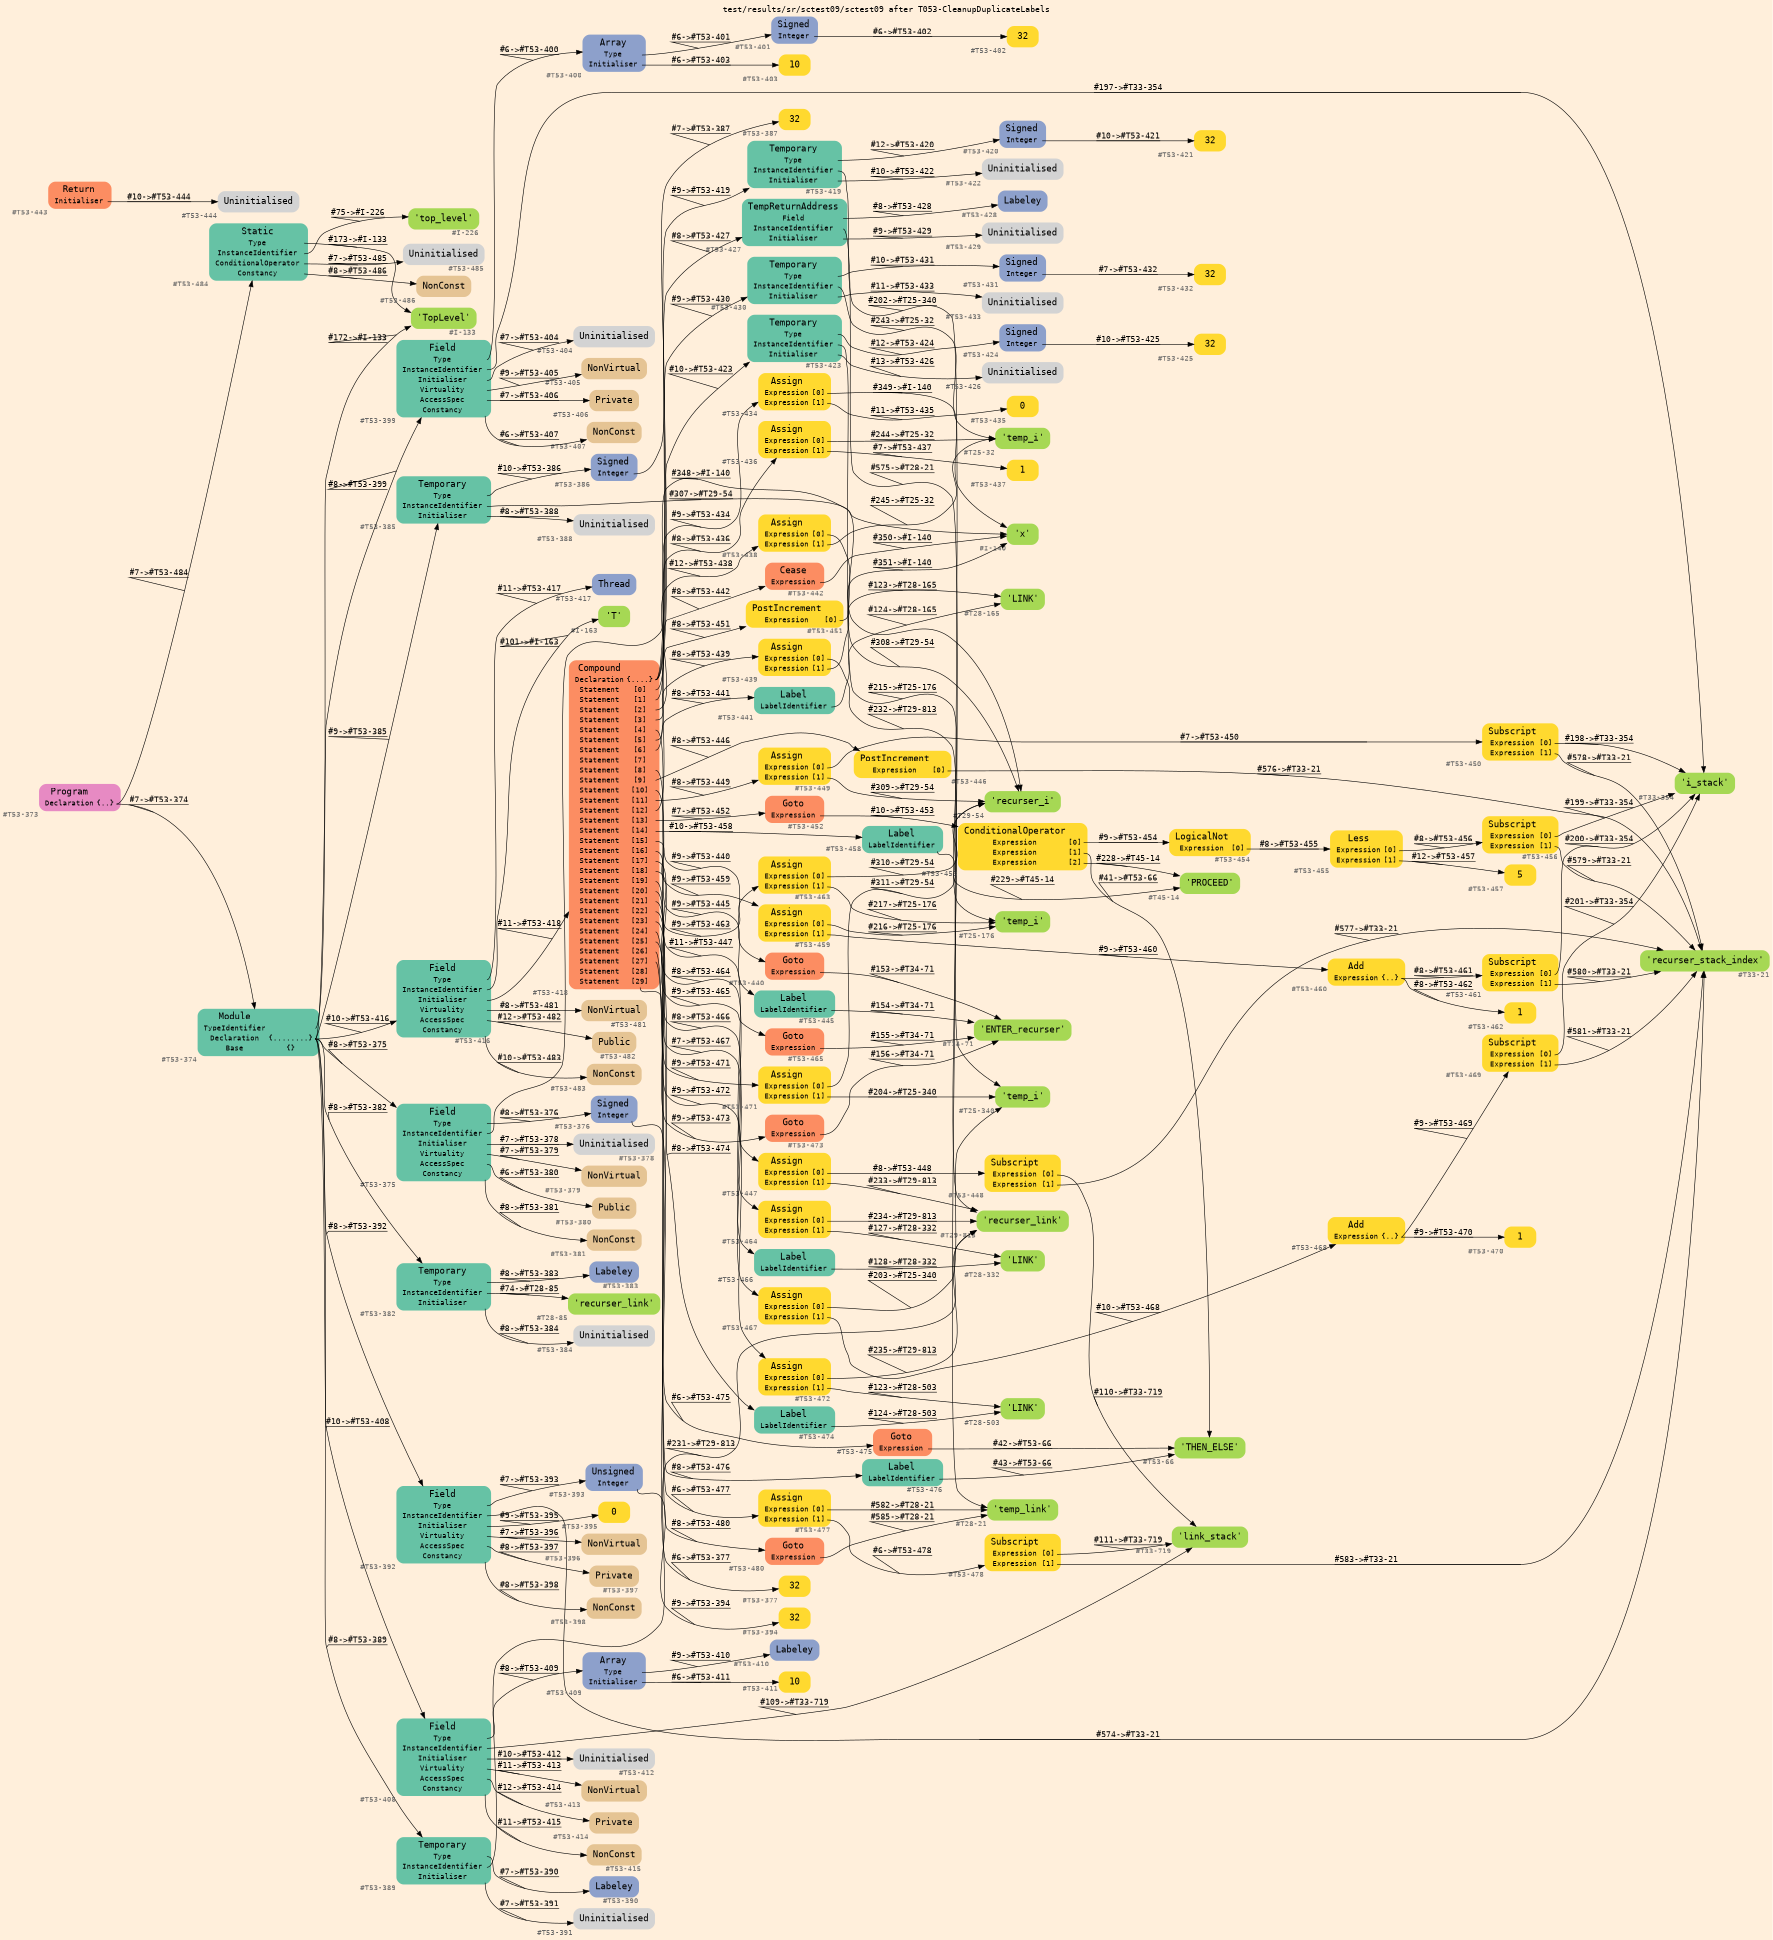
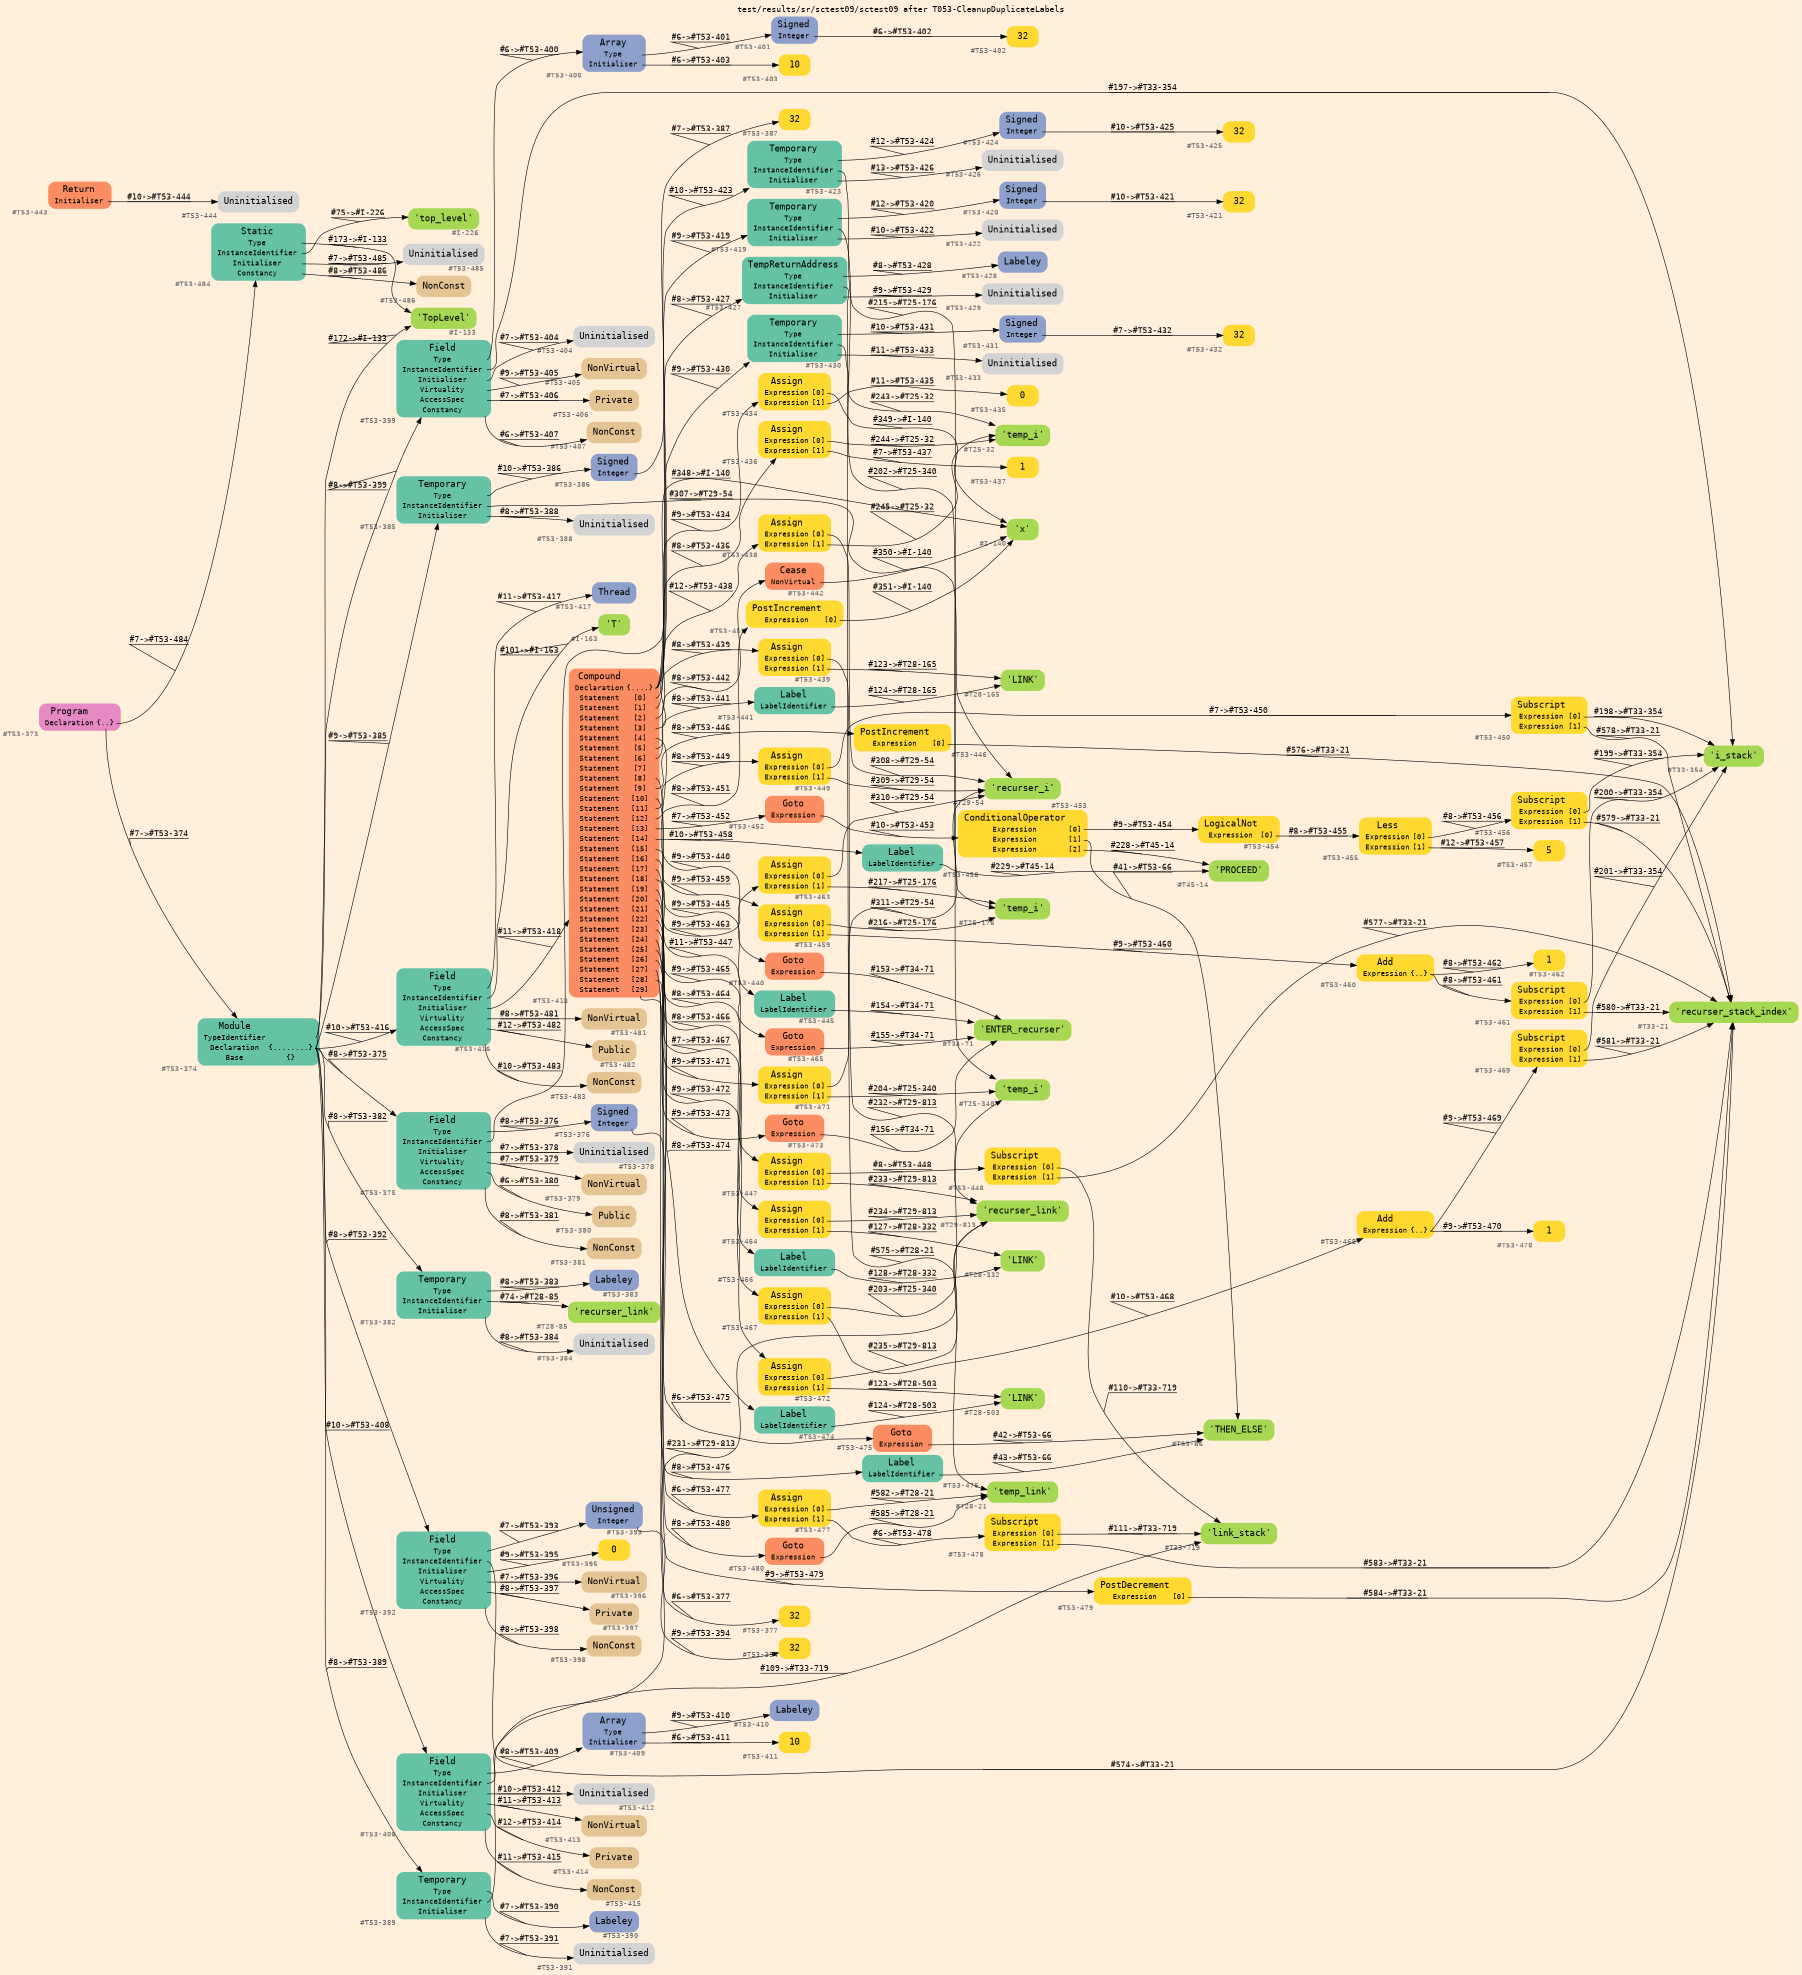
(793, 218) -> (793, 276)
(258, 263) -> (257, 263)
(793, 582) -> (793, 582)
none -> (1143, 1591)
